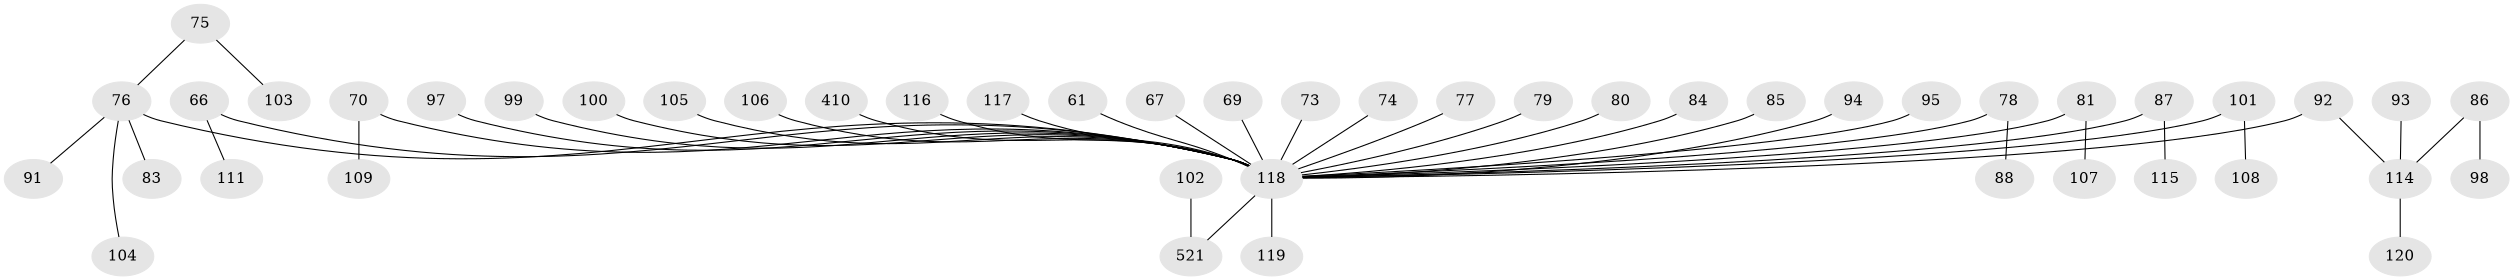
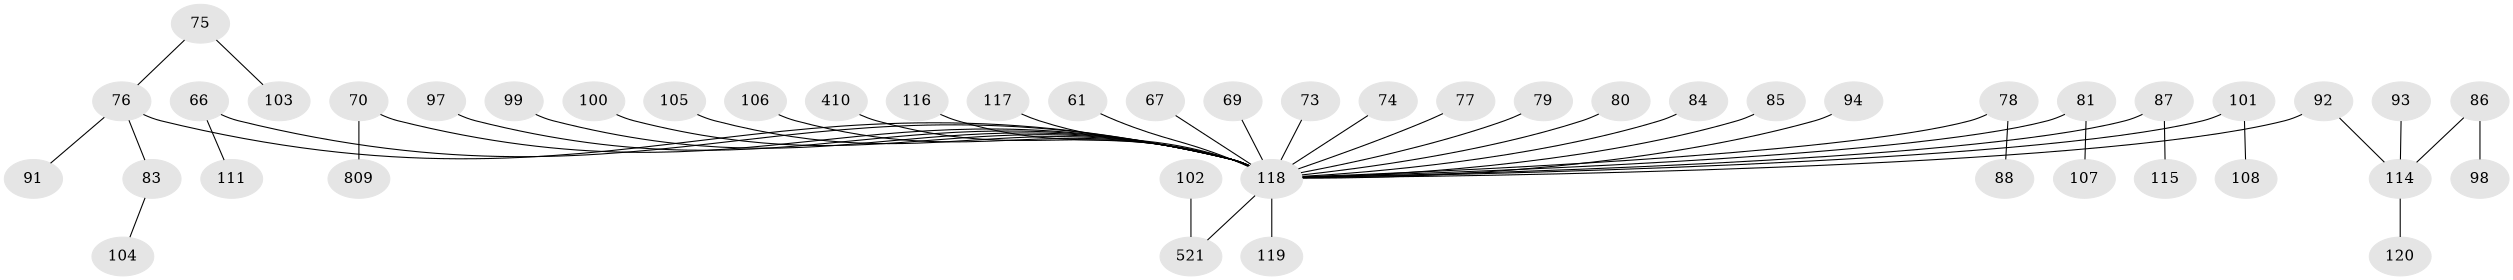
(1931, 101) -> none
(112, 179) -> (137, 218)
(359, 179) -> (359, 179)
